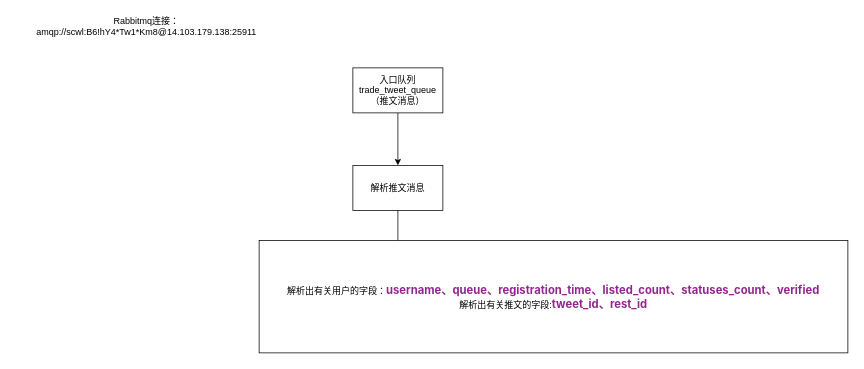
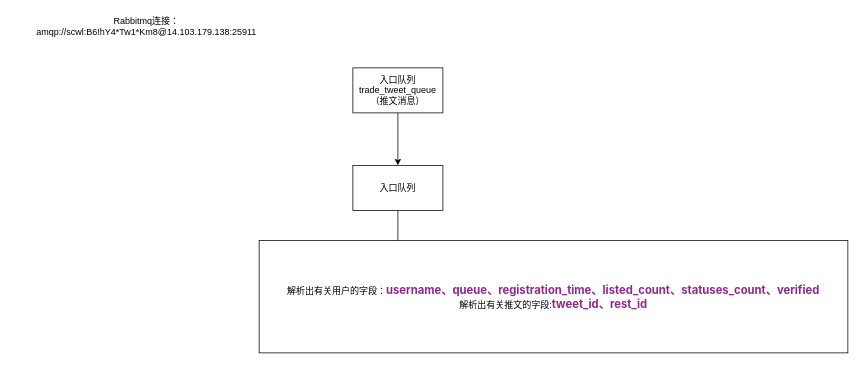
(398, 188) -> (398, 188)
